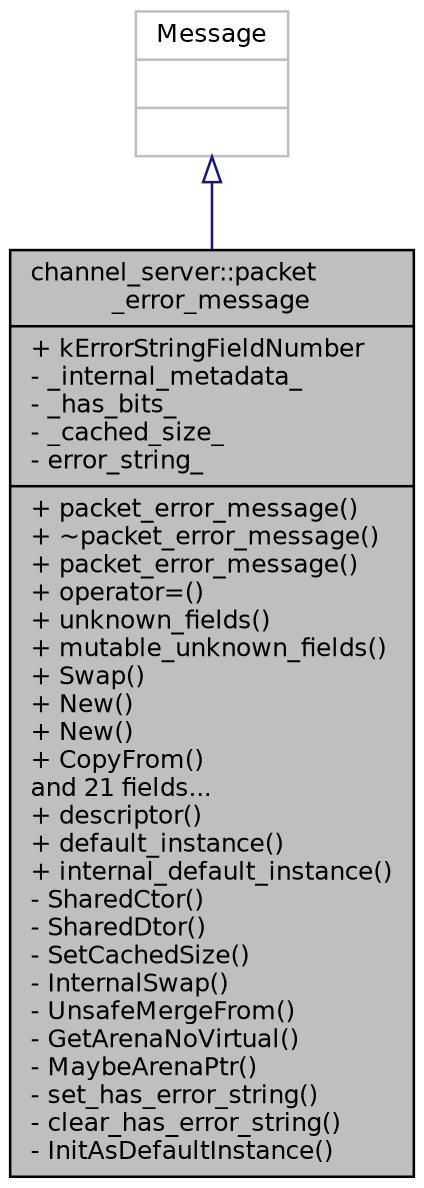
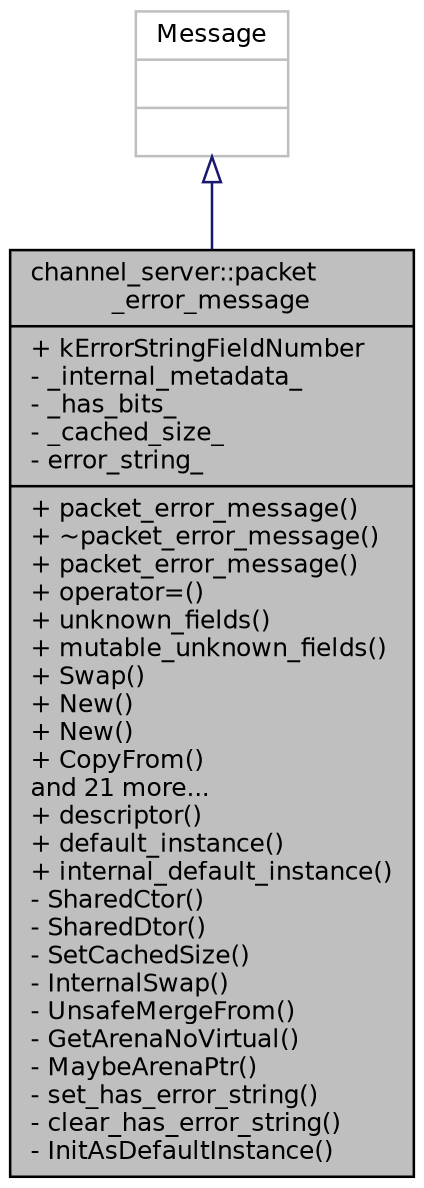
(122, 788) -> (121, 788)
